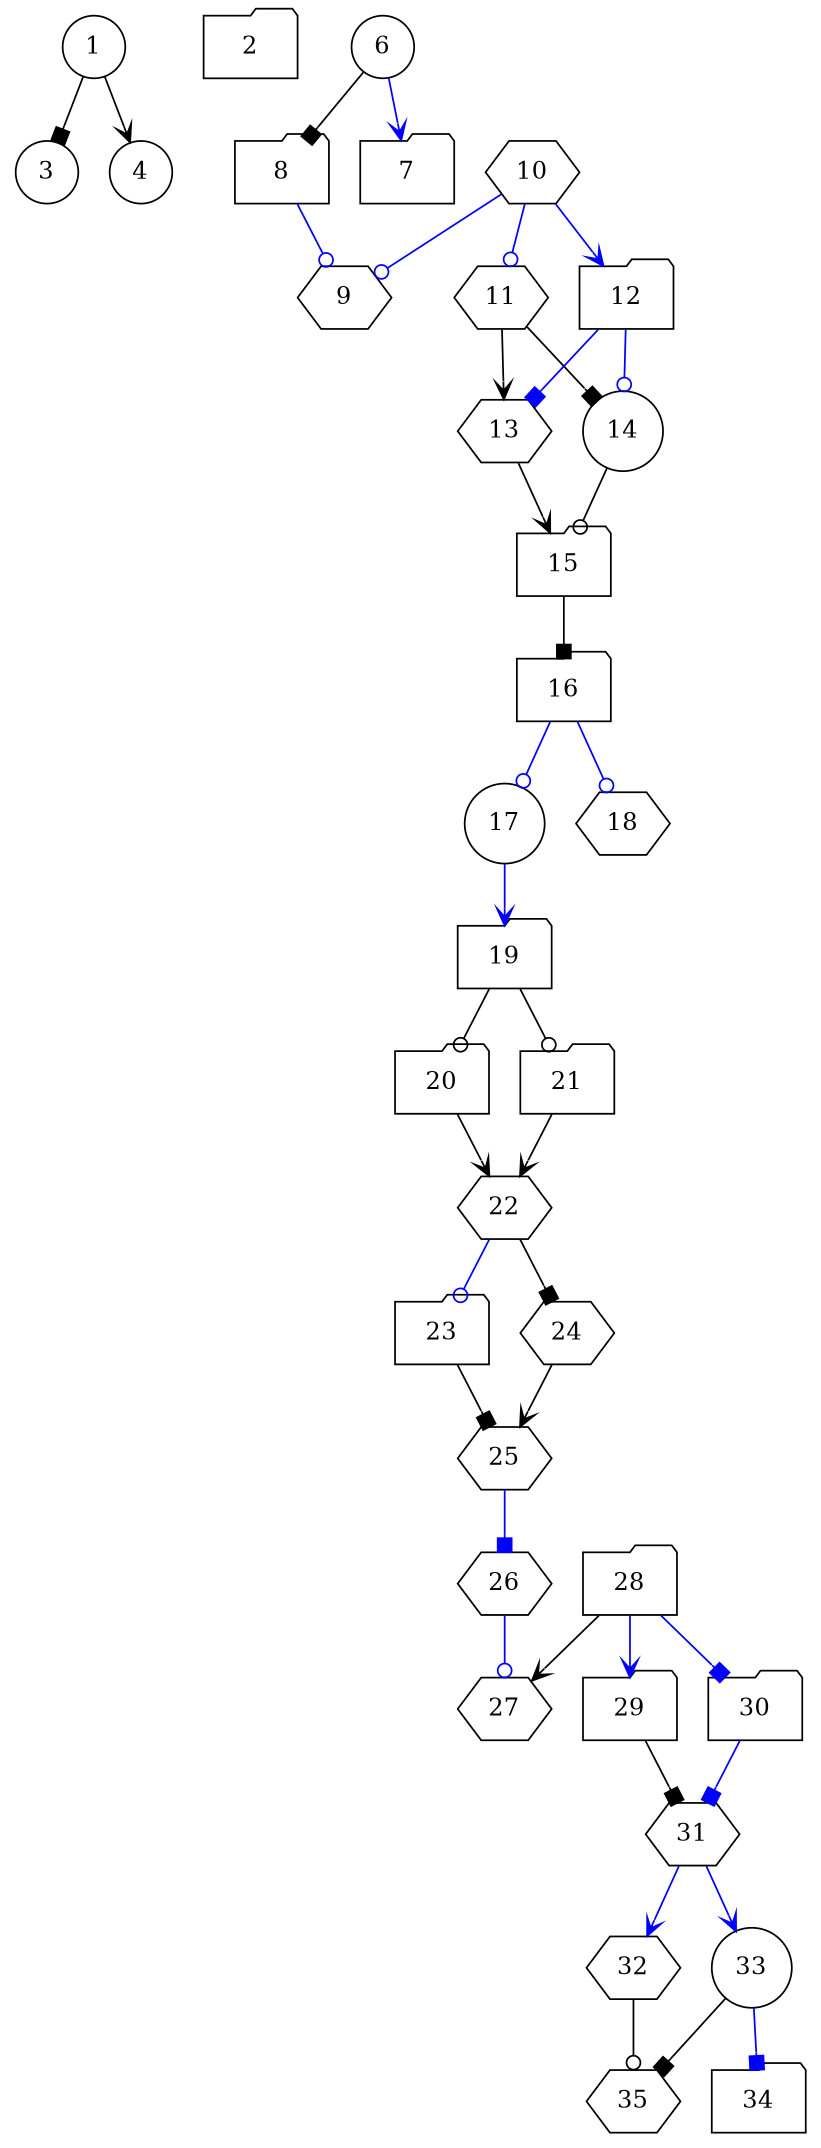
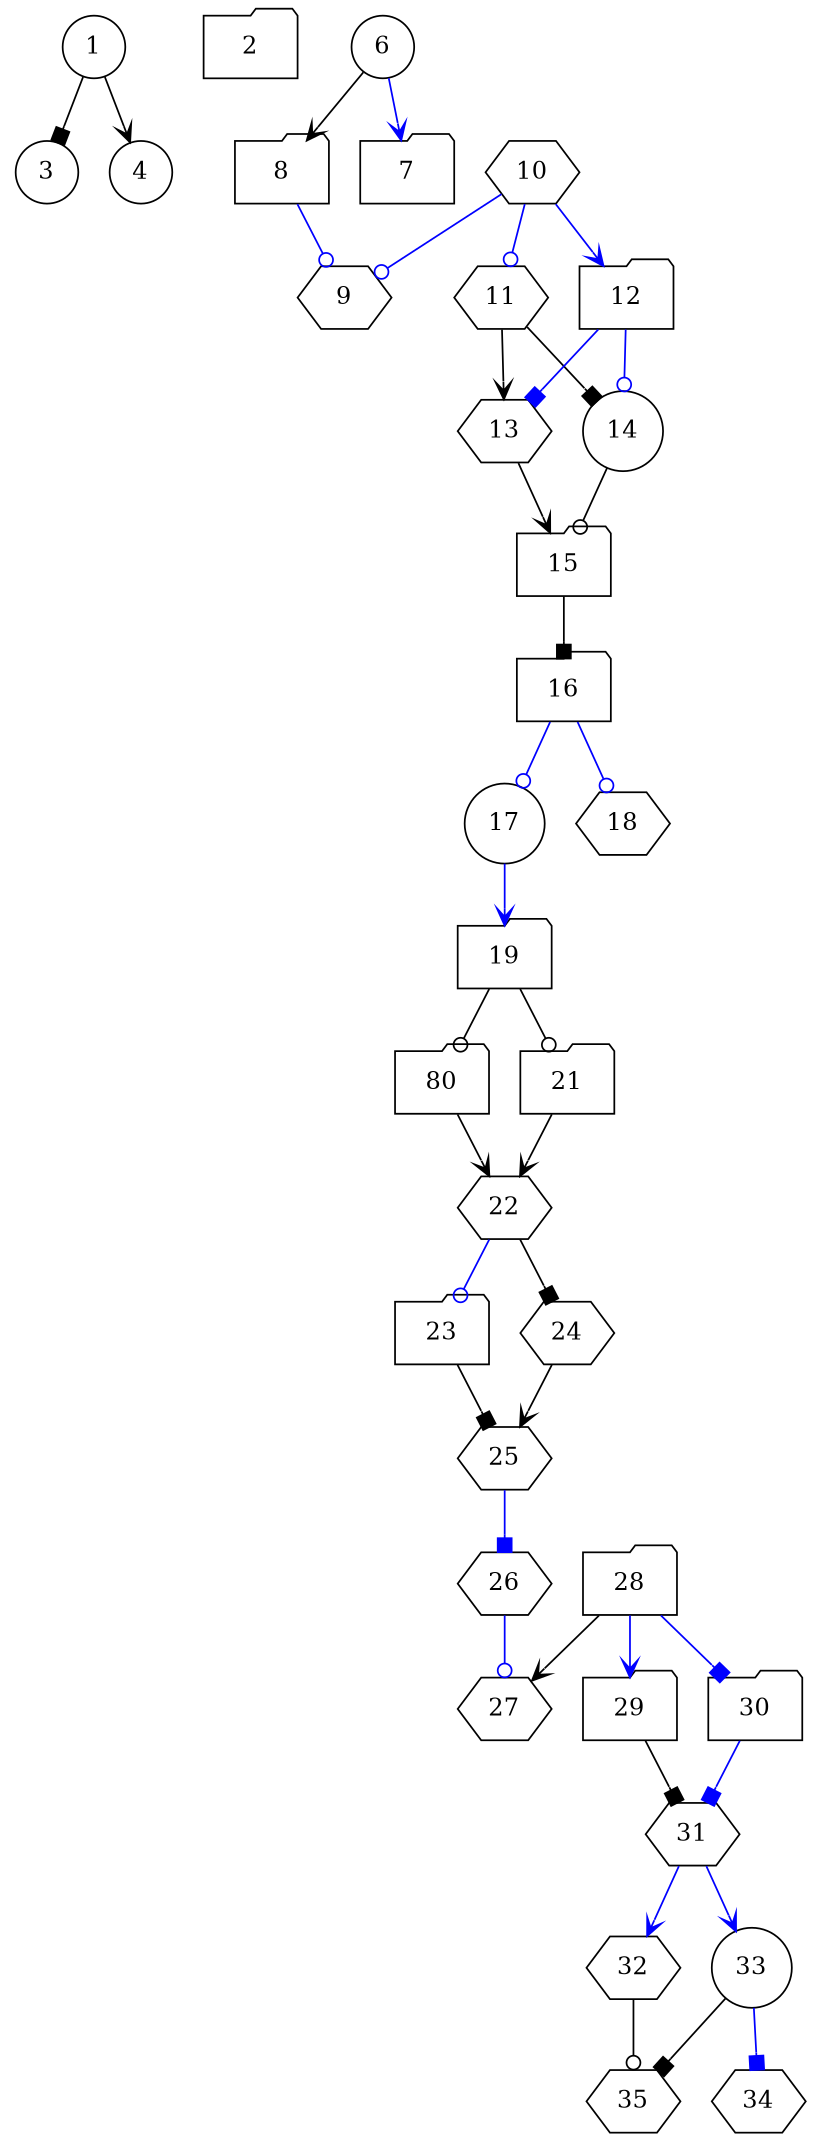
(341, 100) -> (341, 100)
(442, 1082) -> (442, 1082)
(759, 2101) -> (759, 2101)
